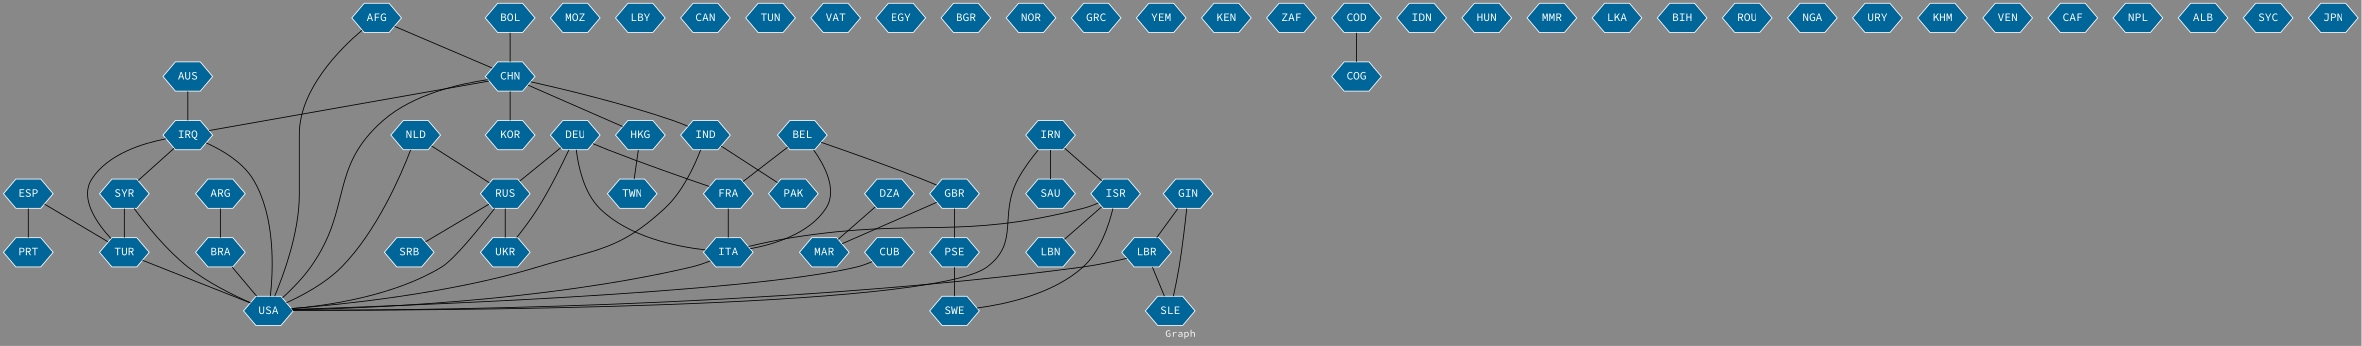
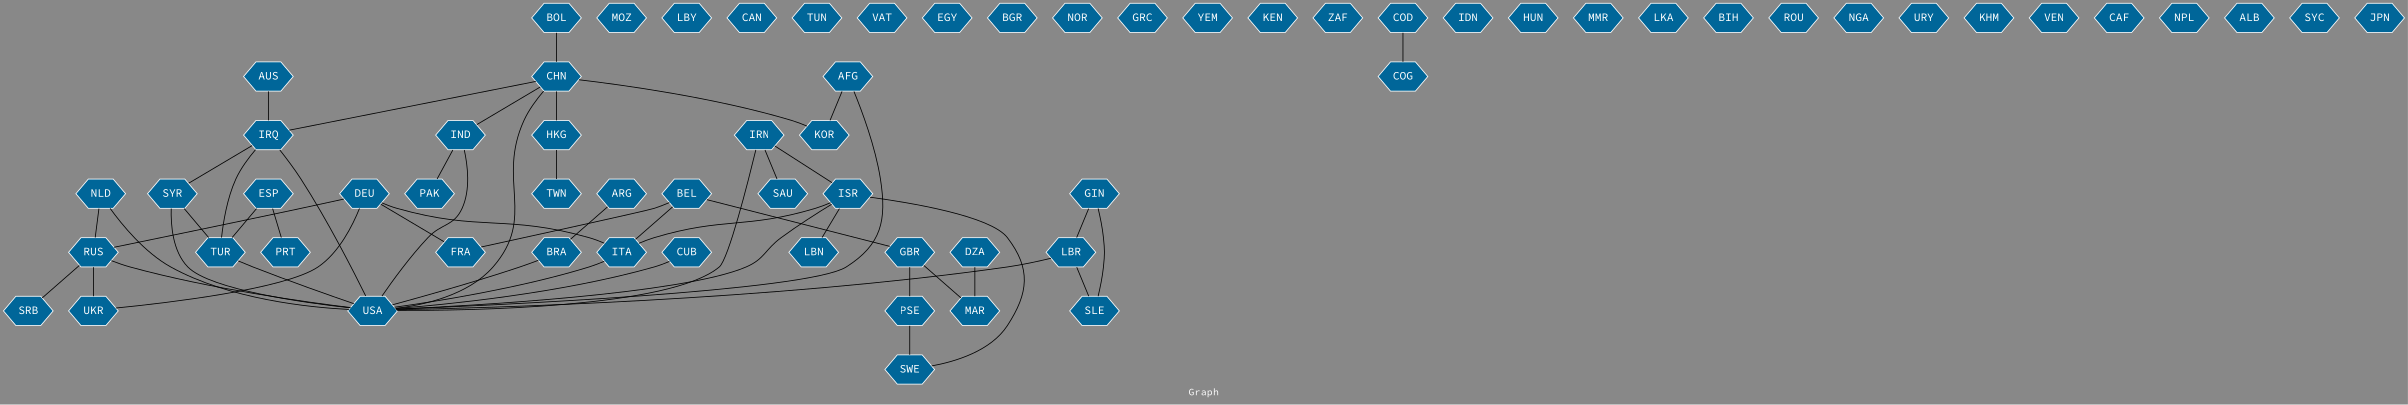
(443, 47) -> (836, 106)
(728, 223) -> none
none -> (625, 292)
